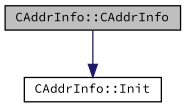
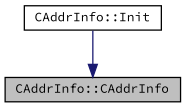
(93, 47) -> (93, 47)
